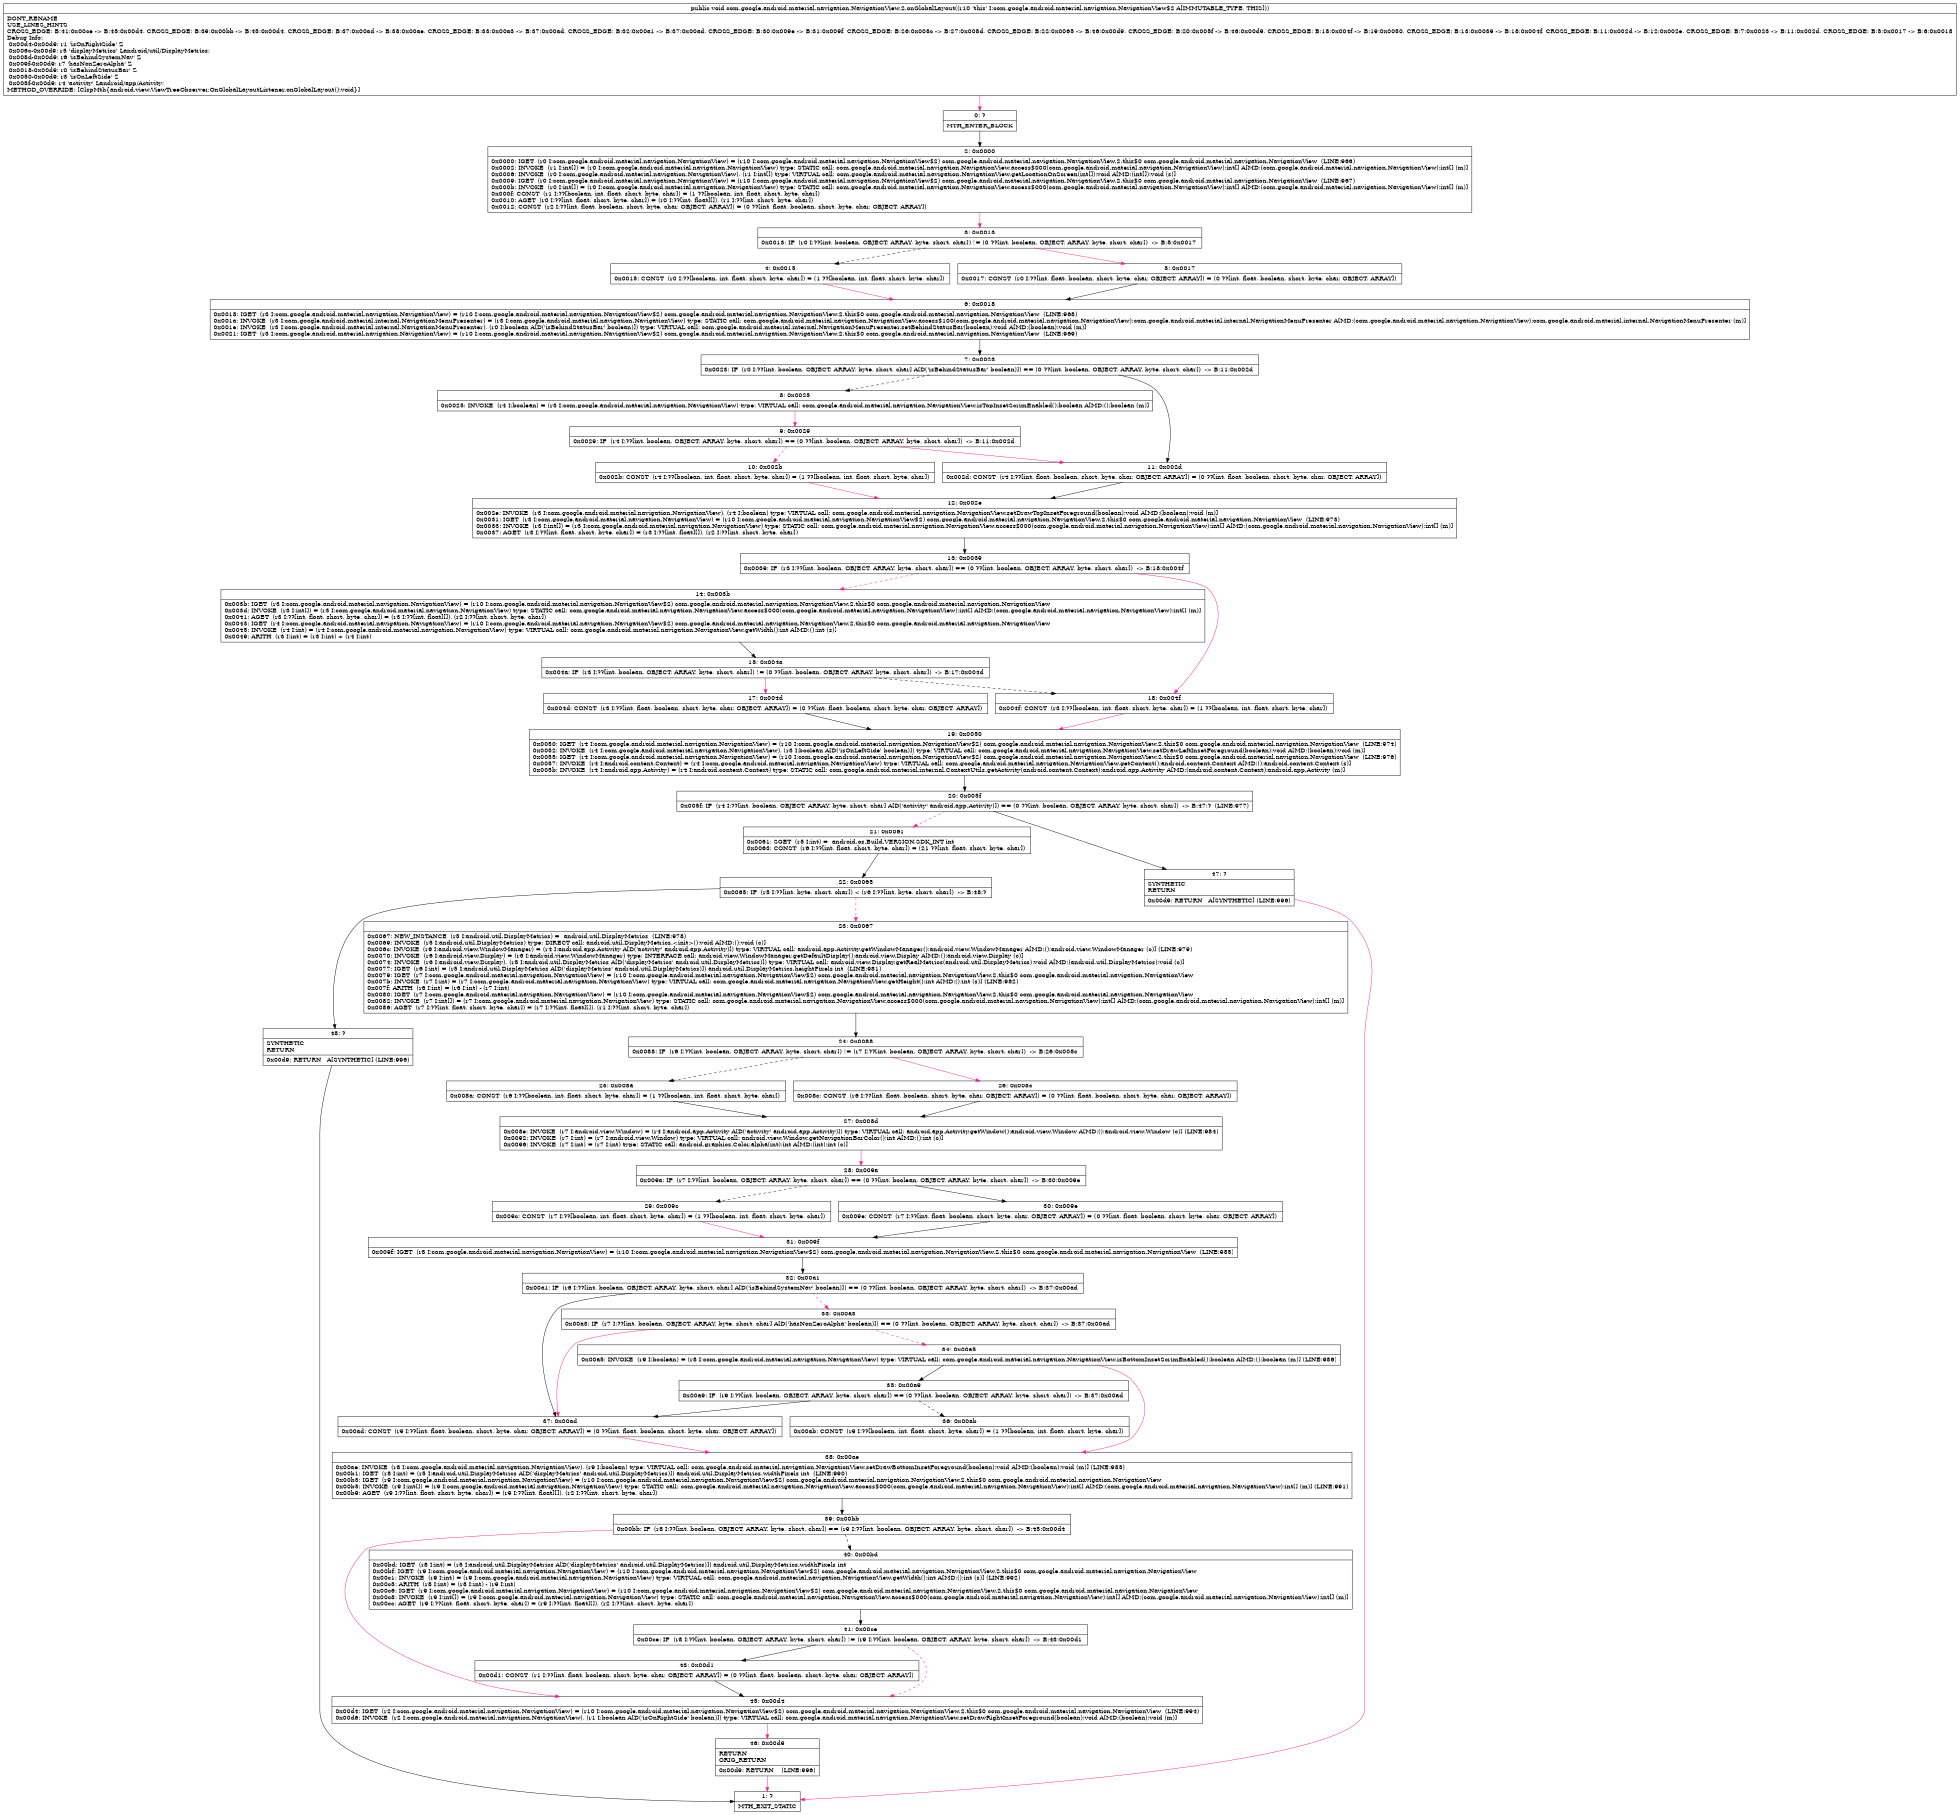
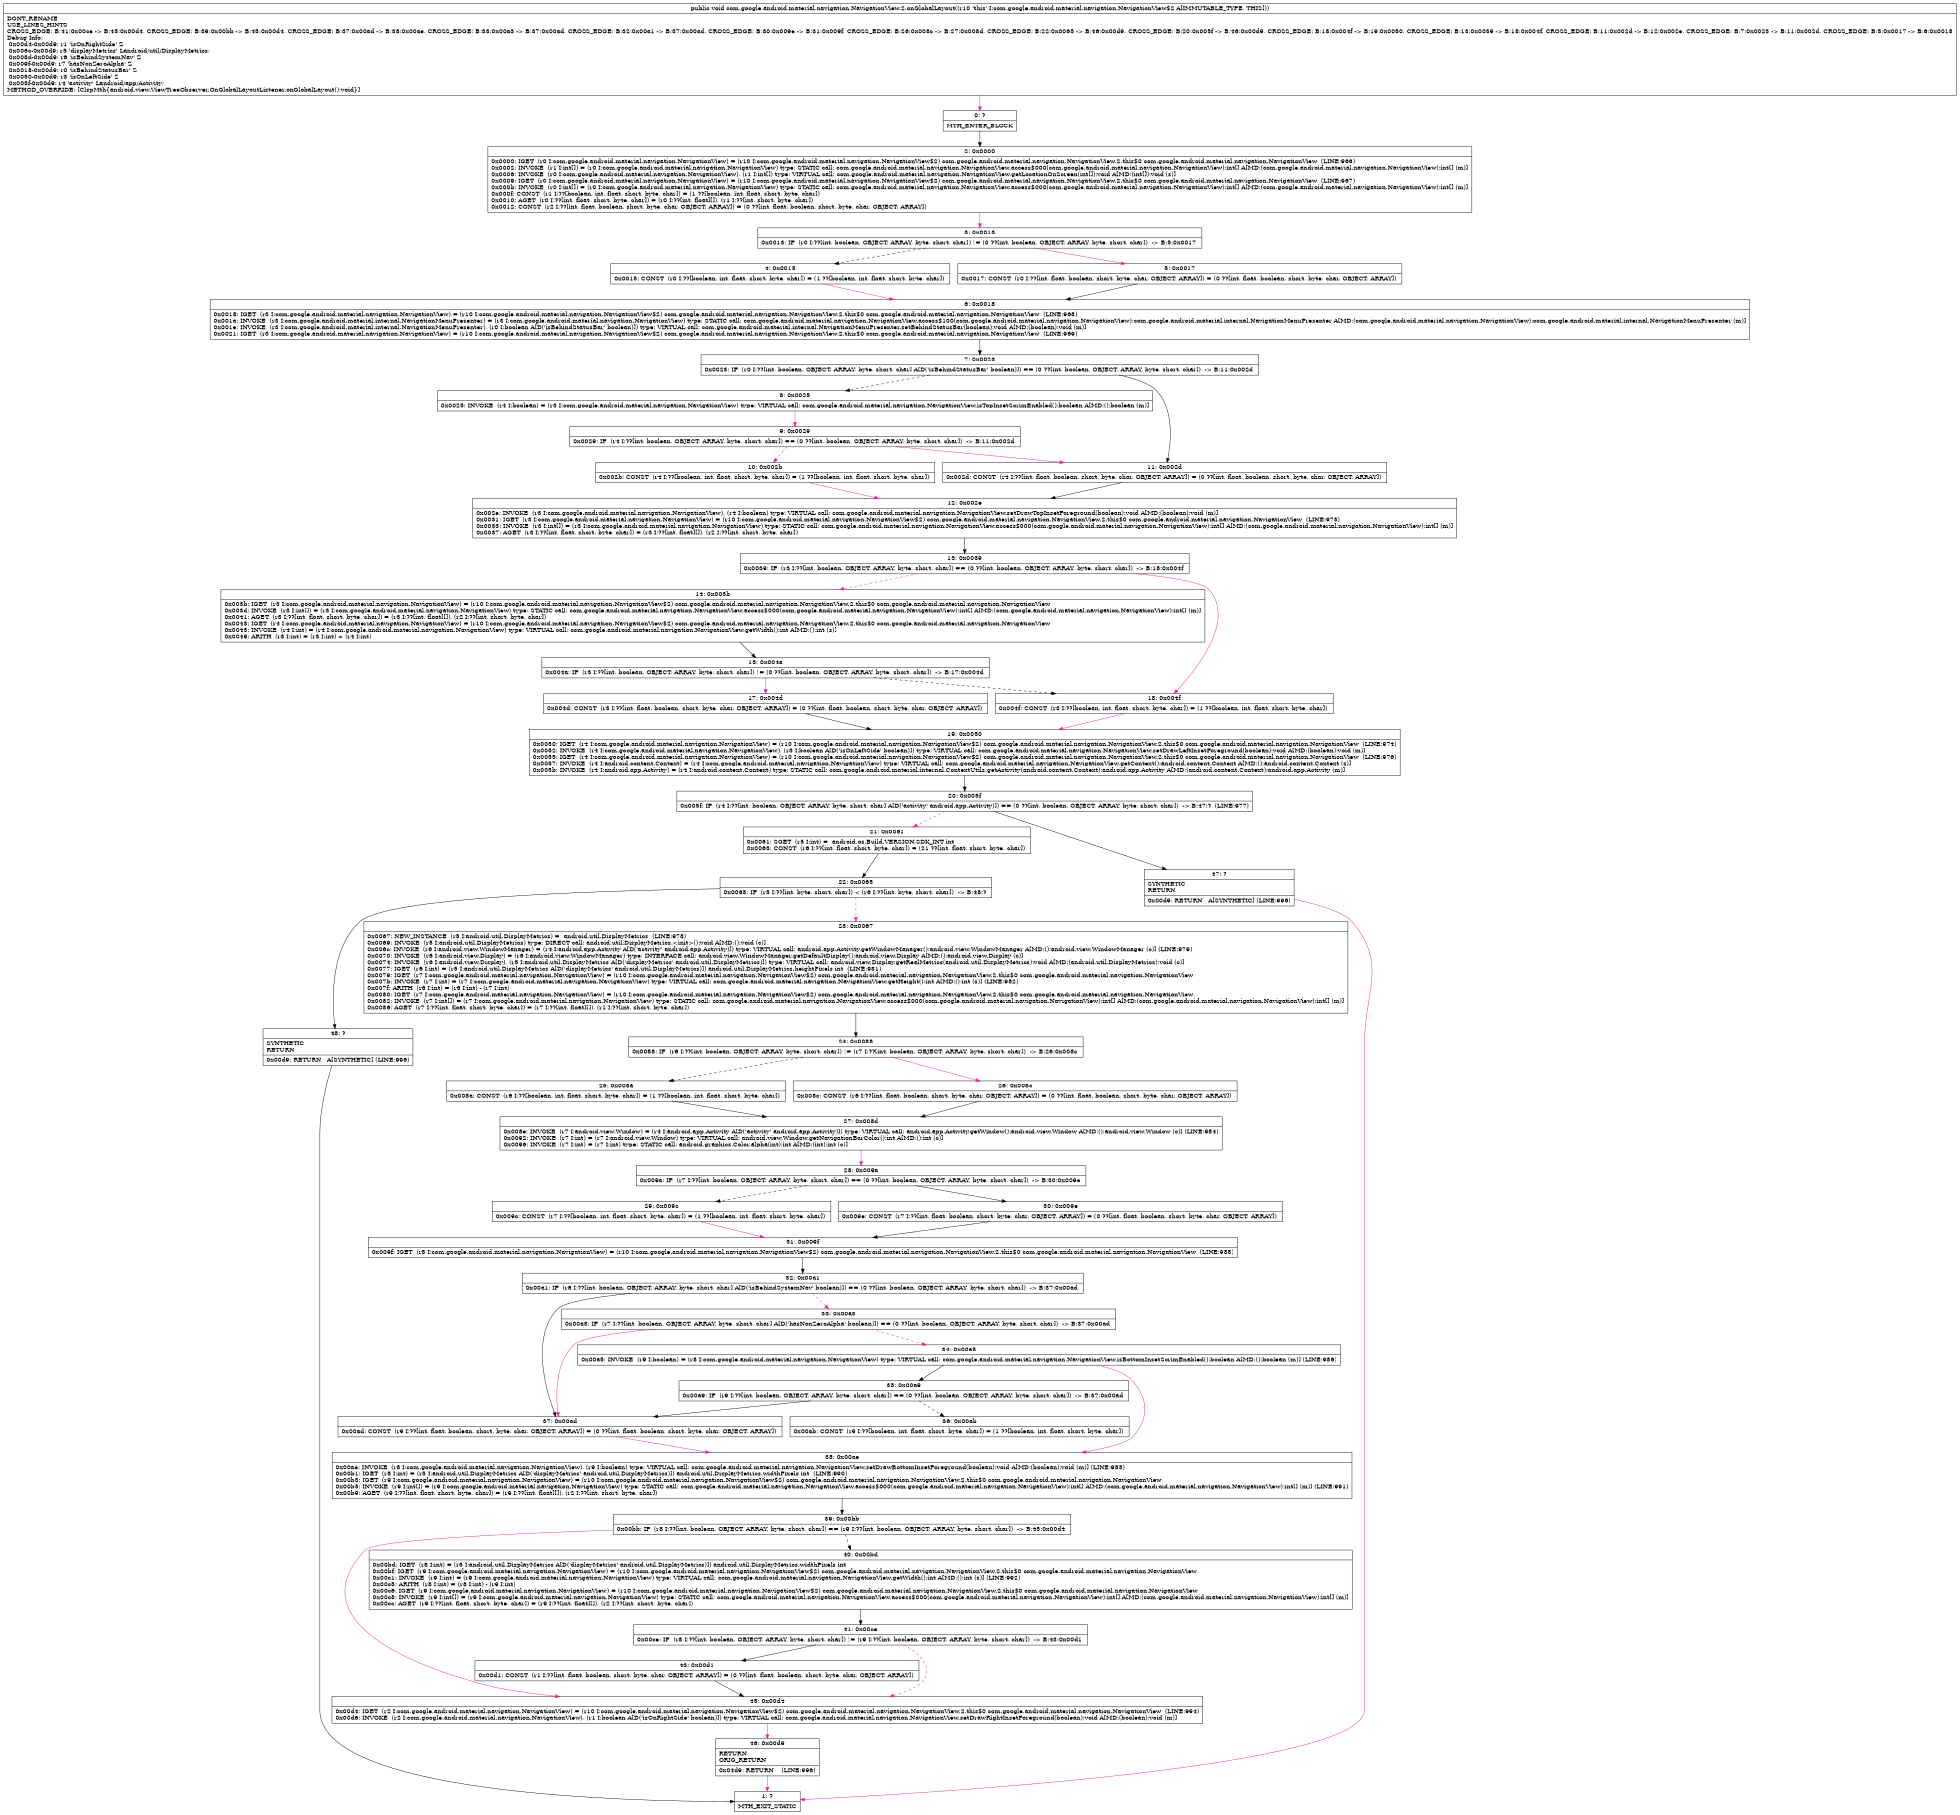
(767, 1771) -> (767, 1771)
